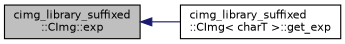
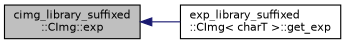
(261, 22) -> (261, 22)
